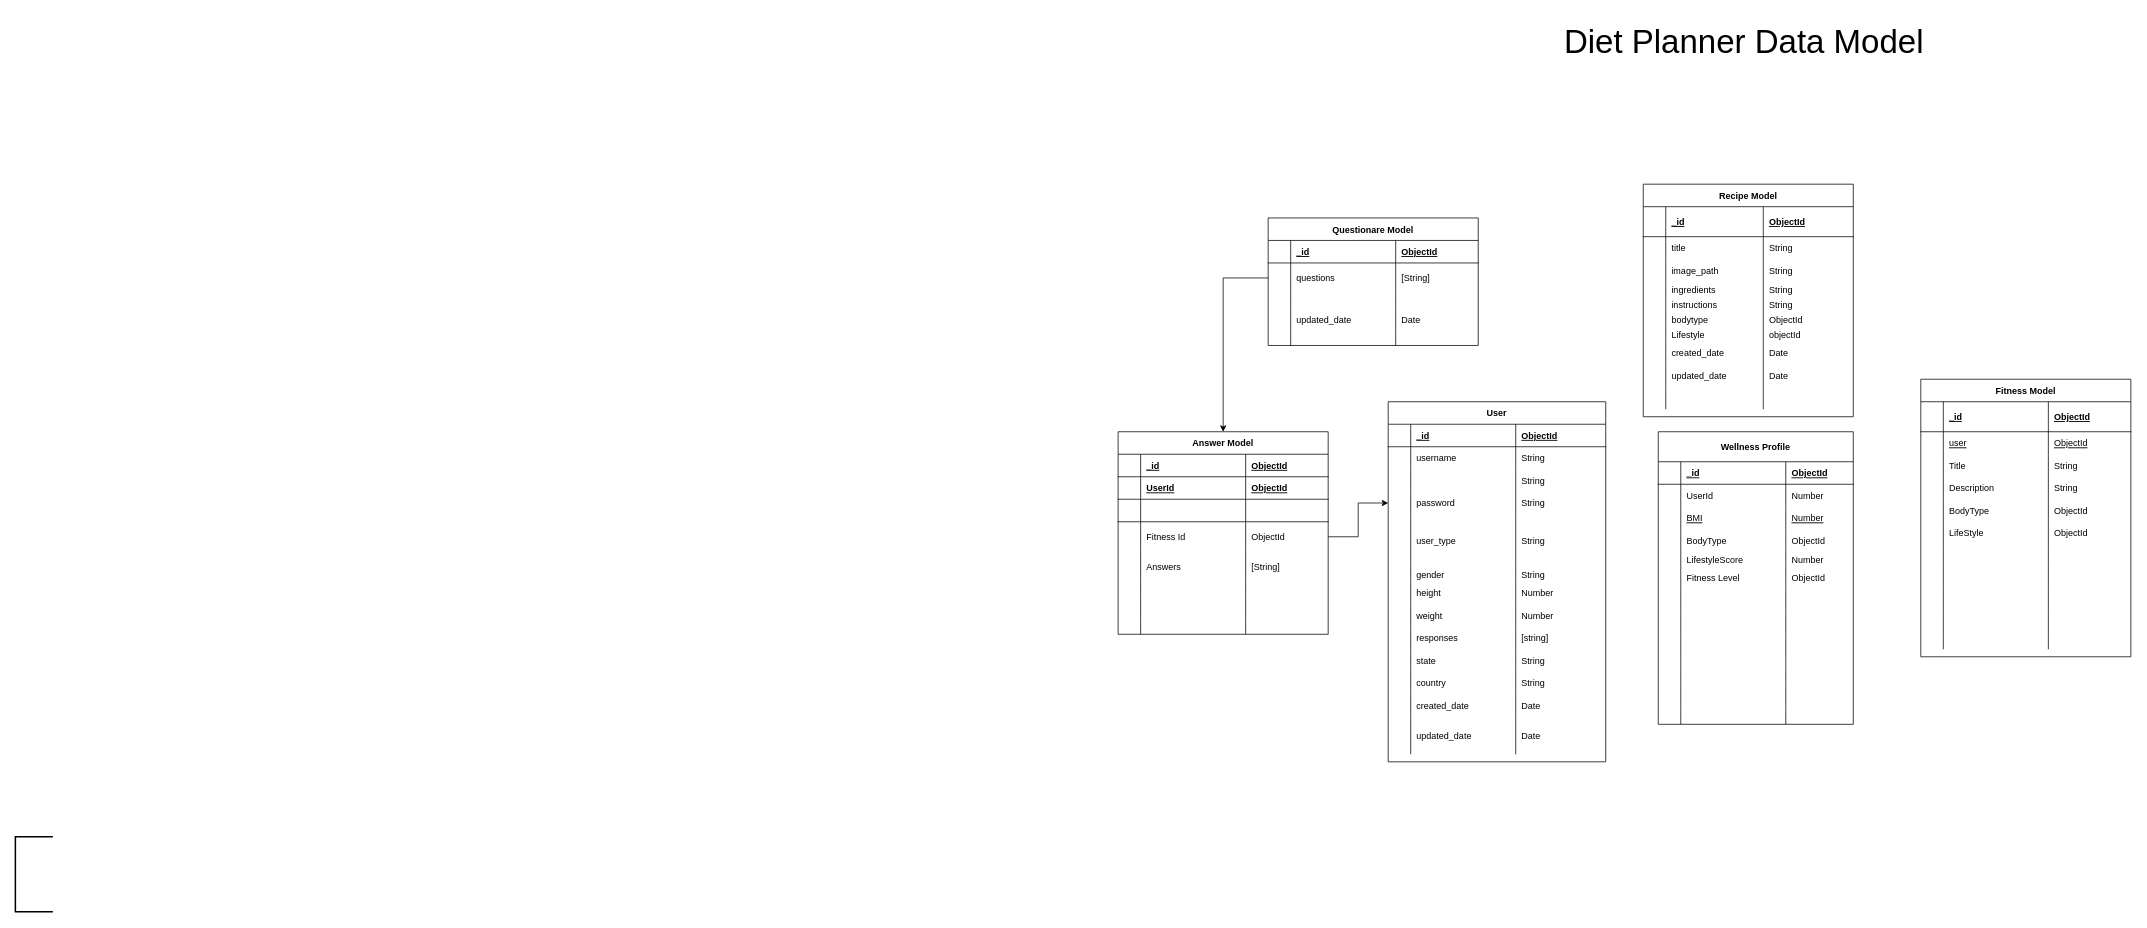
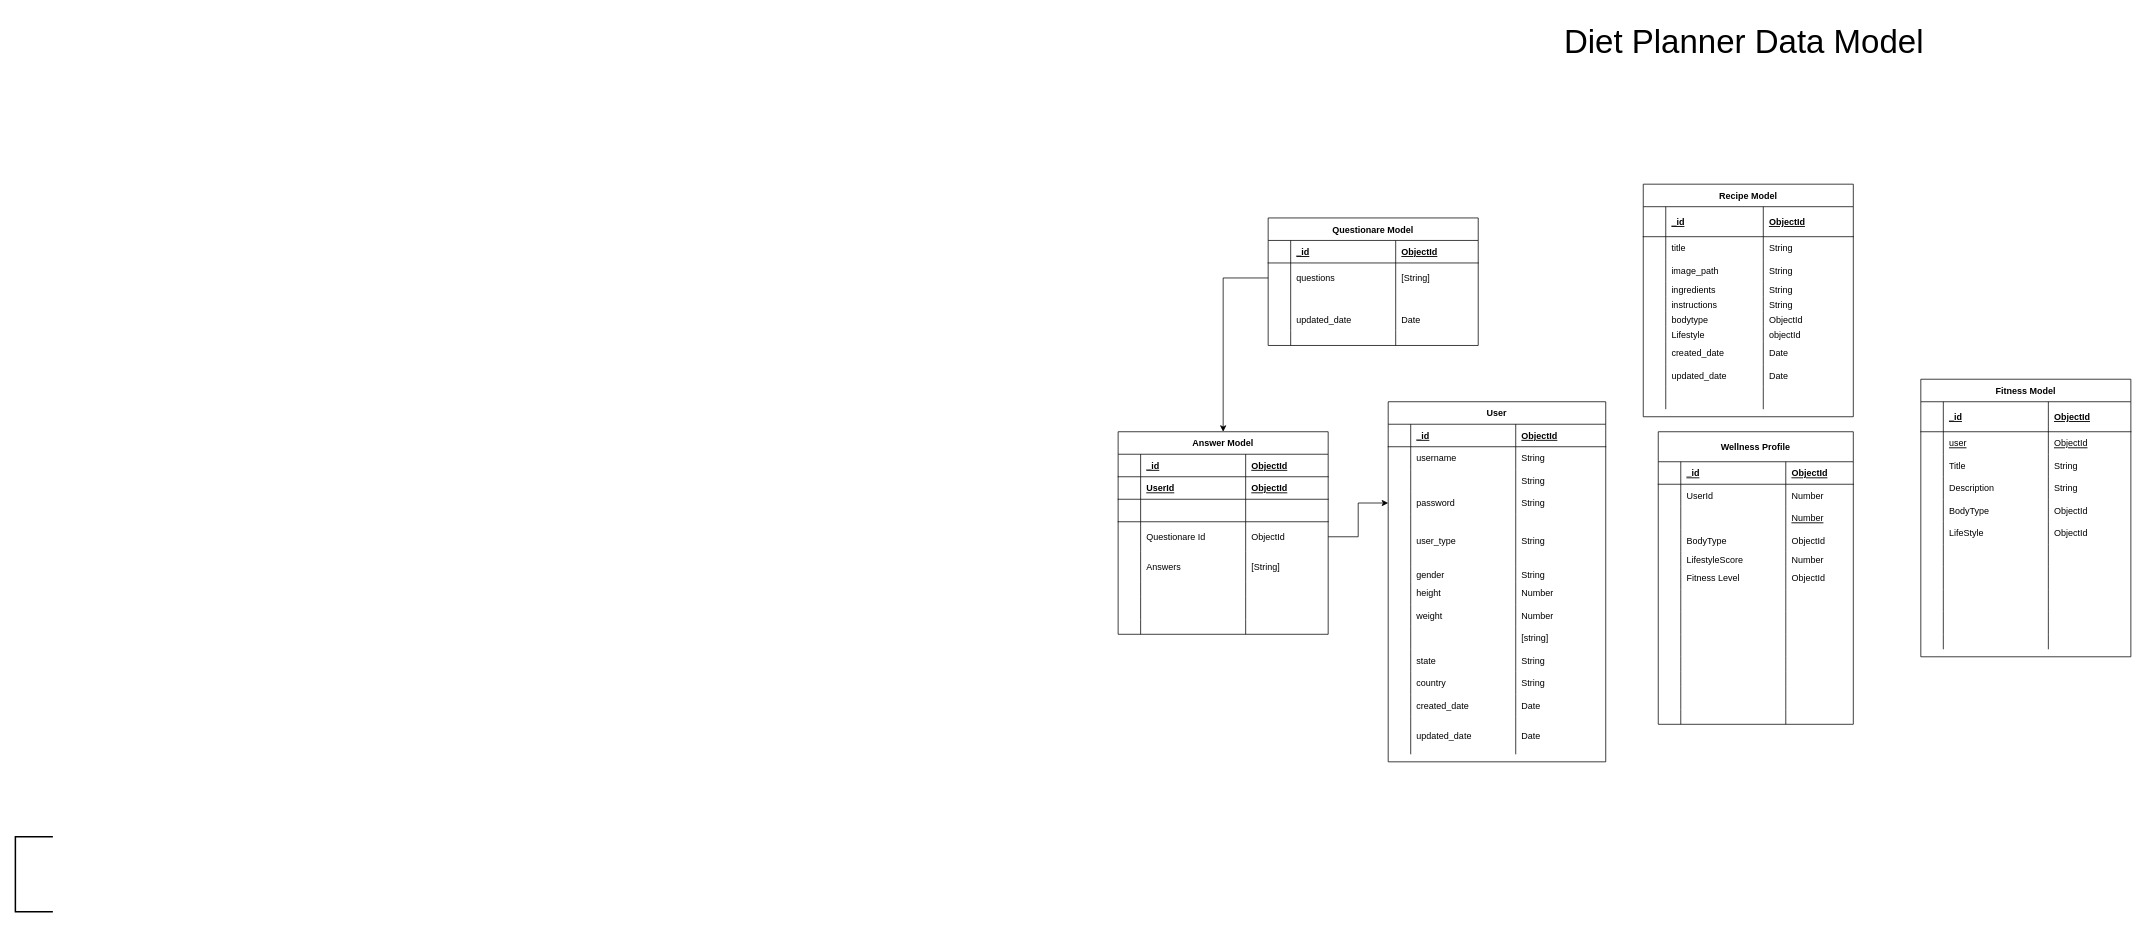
(1733, 518) -> none
(1169, 537) -> (1179, 537)
(1463, 638) -> none
